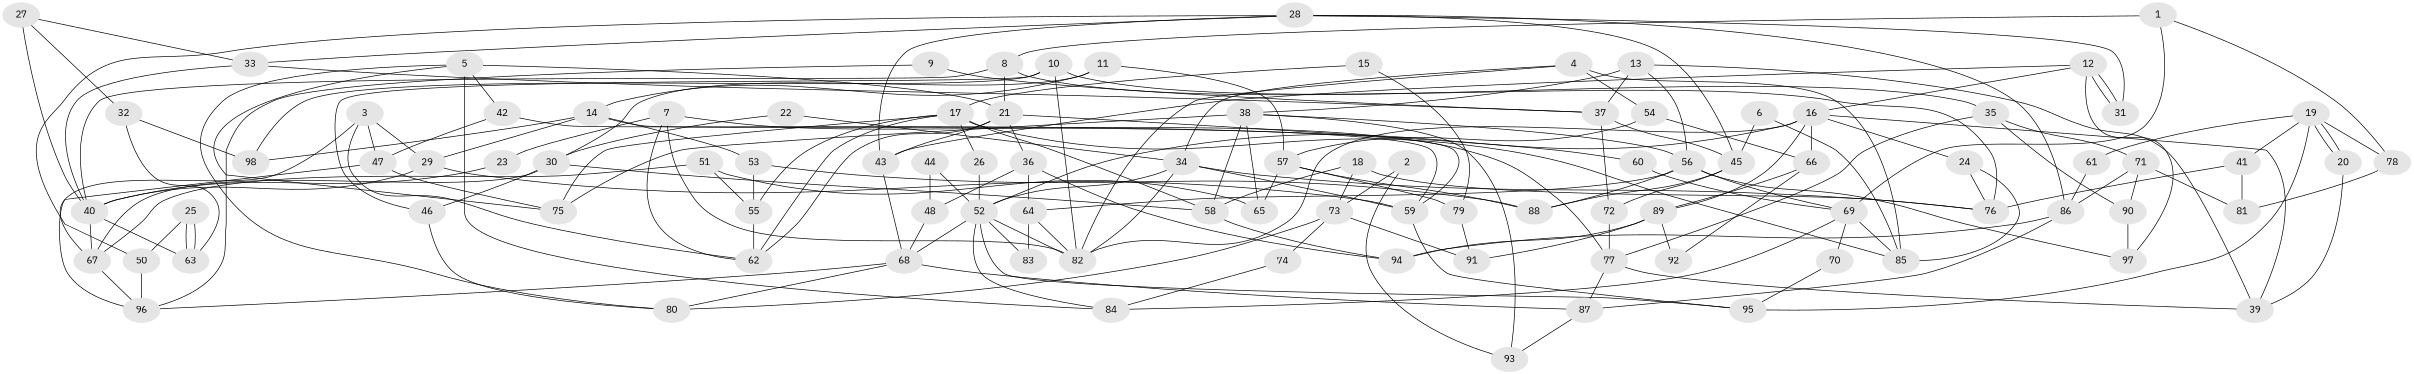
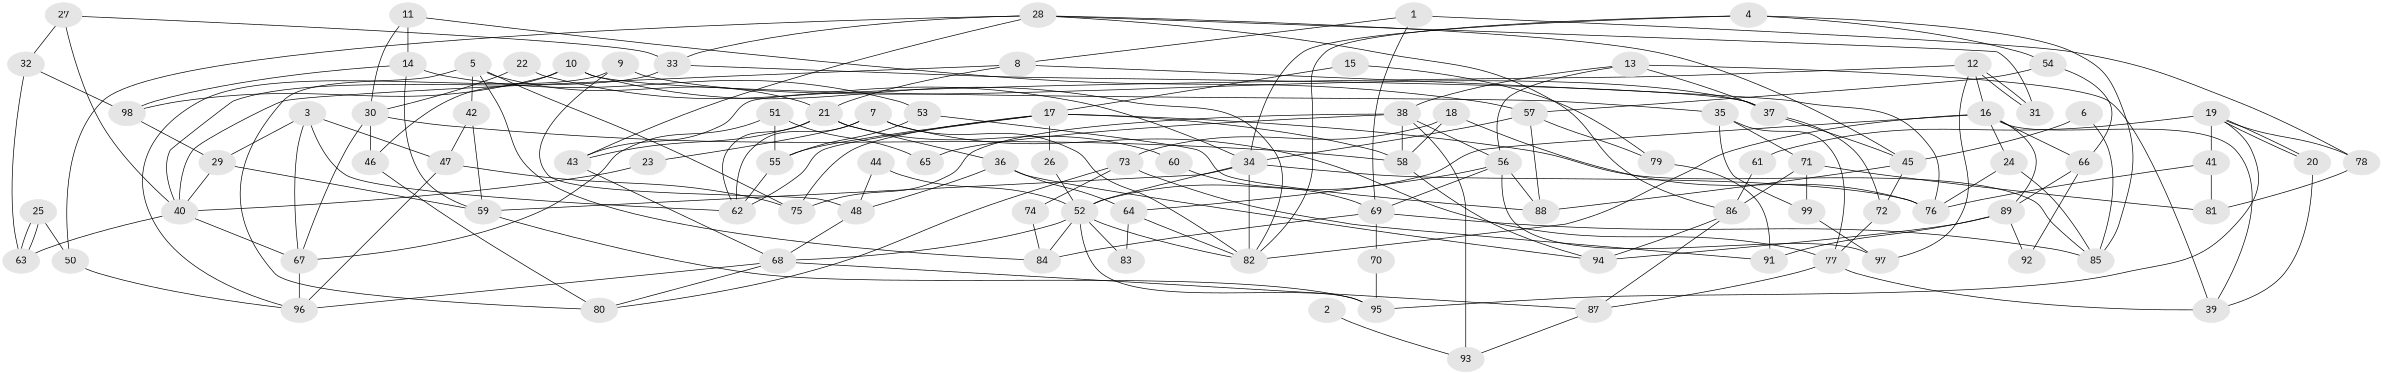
(509, 138) -> (172, 138)
(1271, 187) -> (1390, 141)
(1371, 187) -> none
none -> (617, 189)
(2128, 212) -> (1807, 212)
